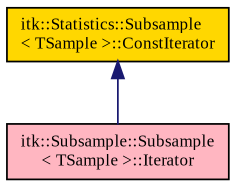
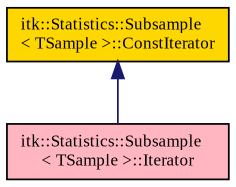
(118, 152) -> (118, 152)
